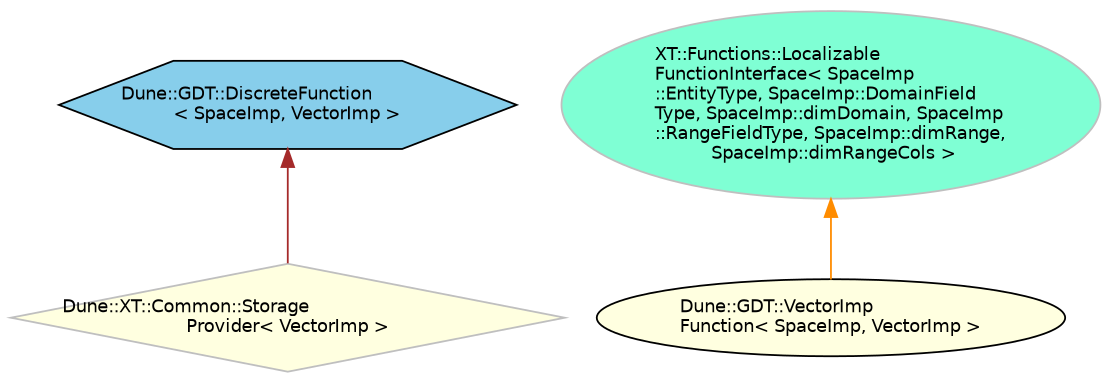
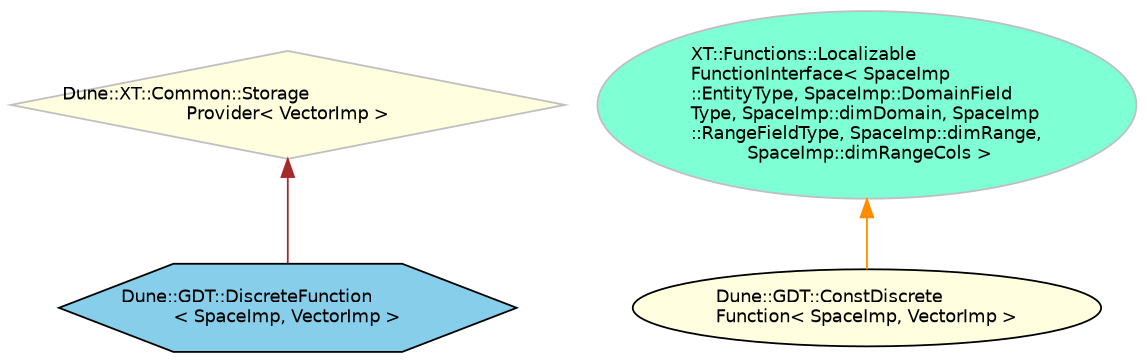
(288, 215) -> (288, 220)
(831, 318) -> (867, 308)
